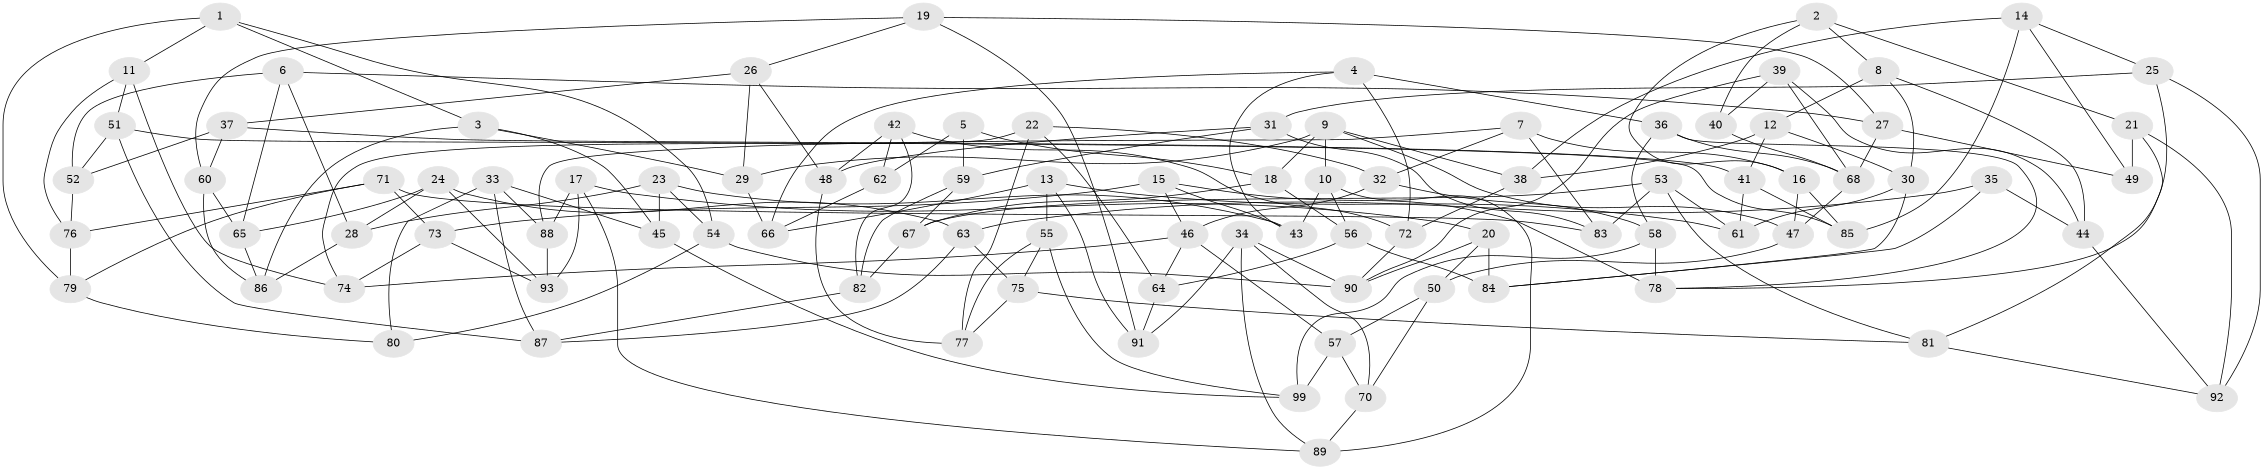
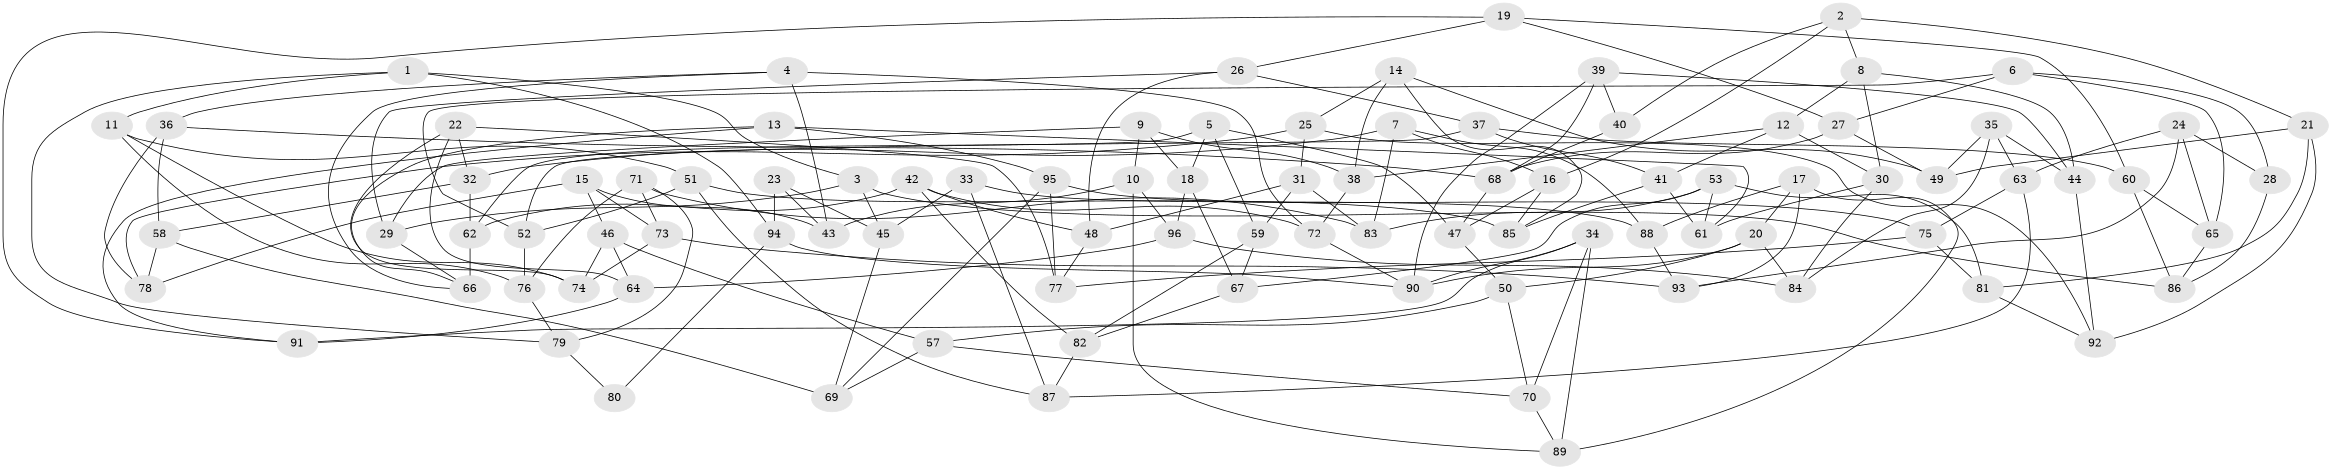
none -> (1962, 155)
(1284, 207) -> (470, 213)
(1622, 207) -> (1347, 156)
(492, 209) -> none
(714, 235) -> (774, 235)
(1047, 235) -> (1050, 180)
(1351, 235) -> (1175, 235)
(399, 237) -> none
(1300, 398) -> (832, 398)
